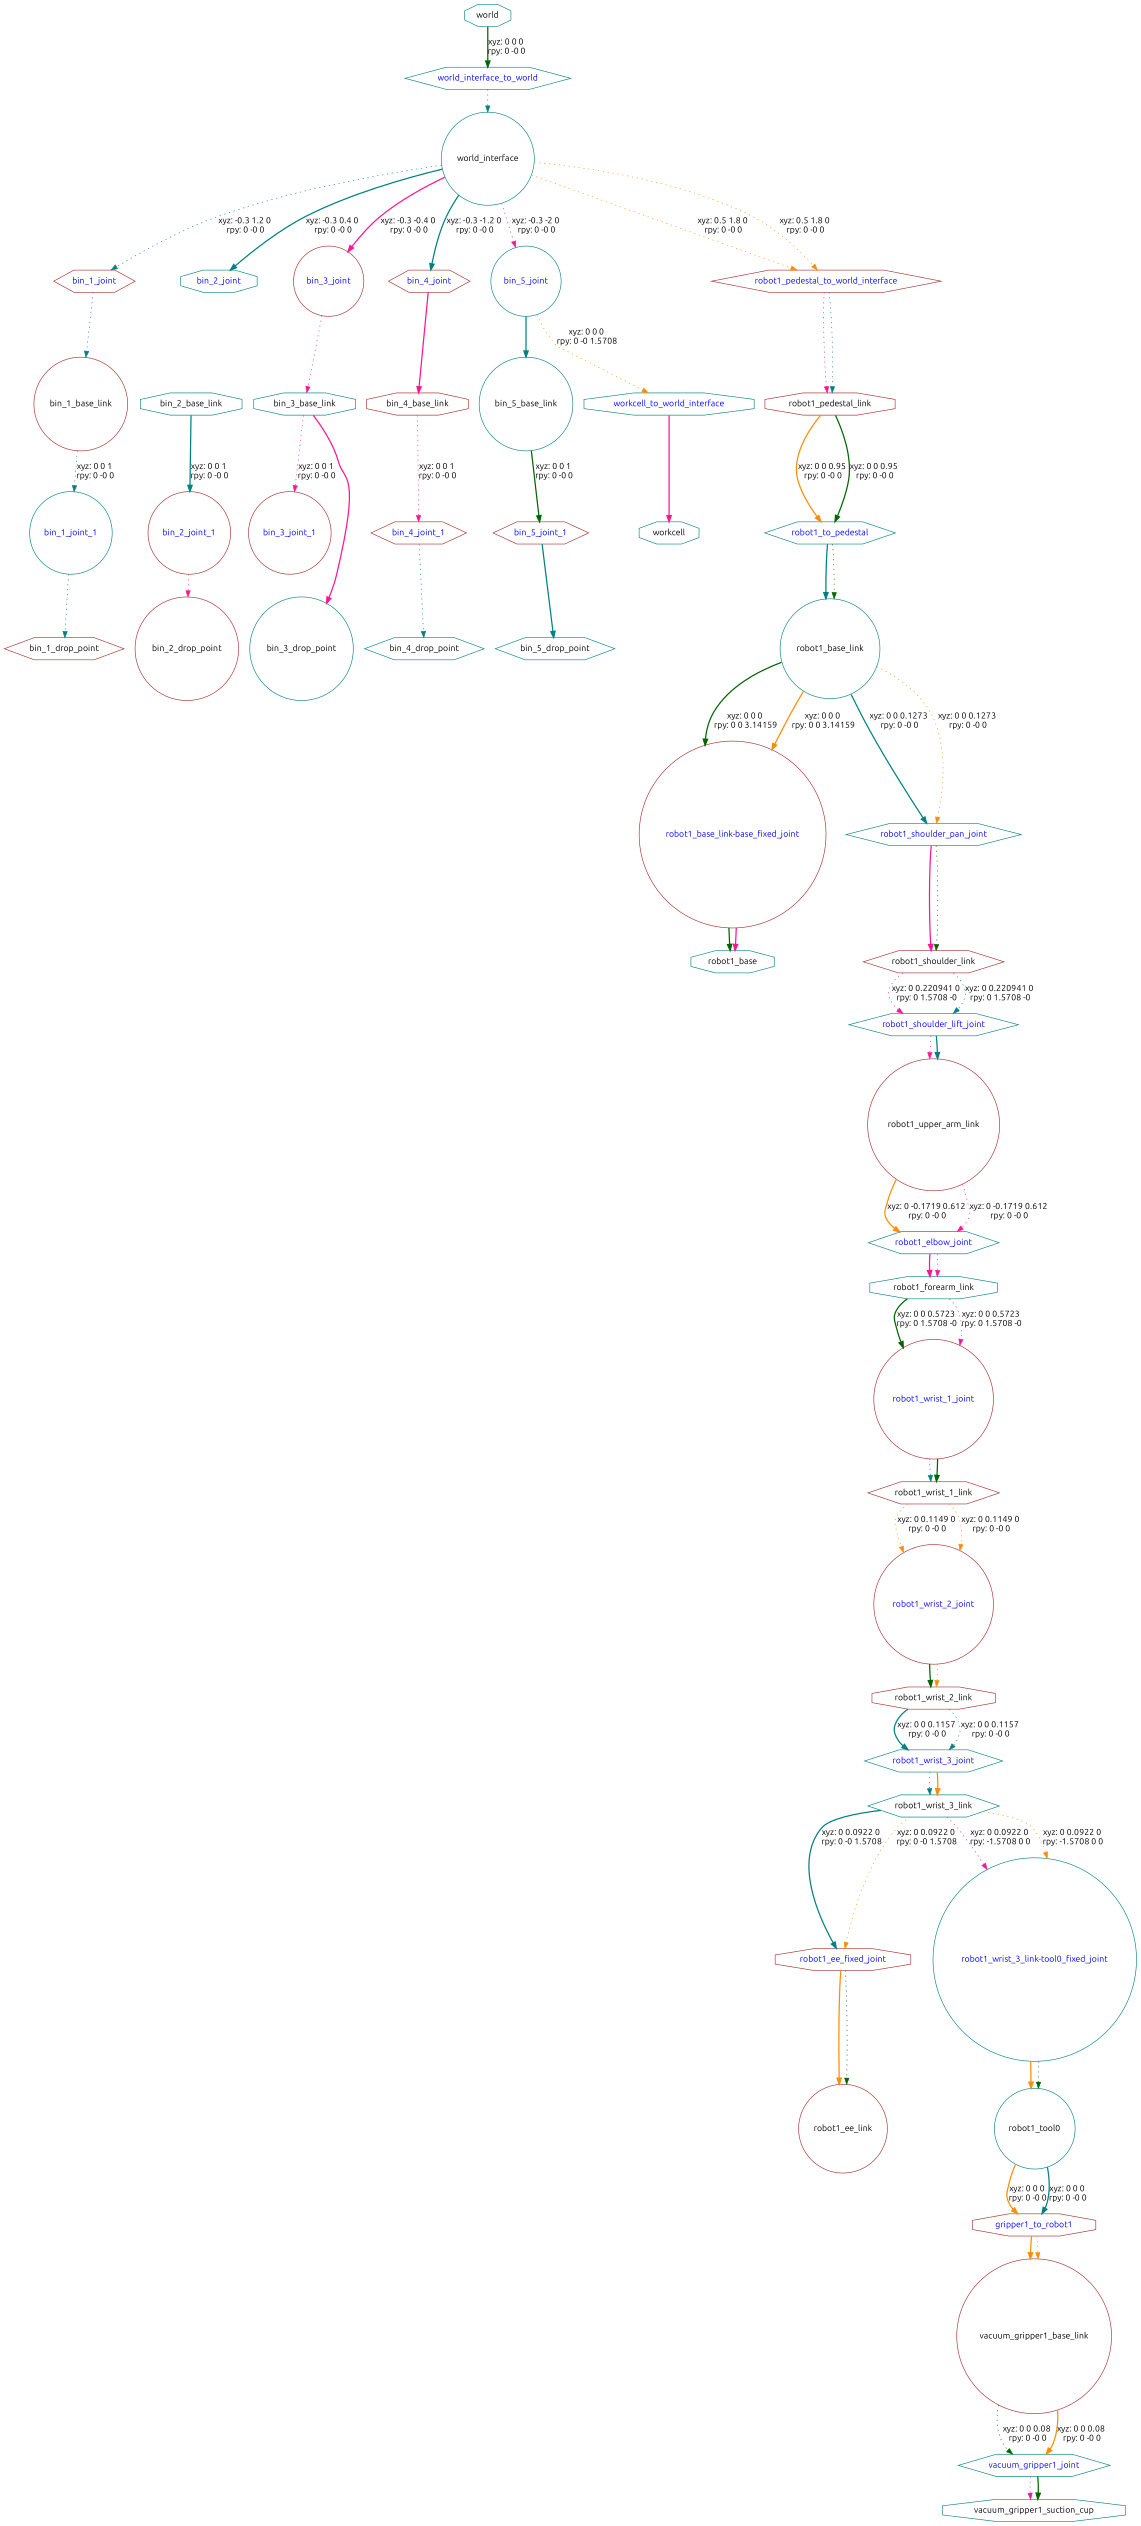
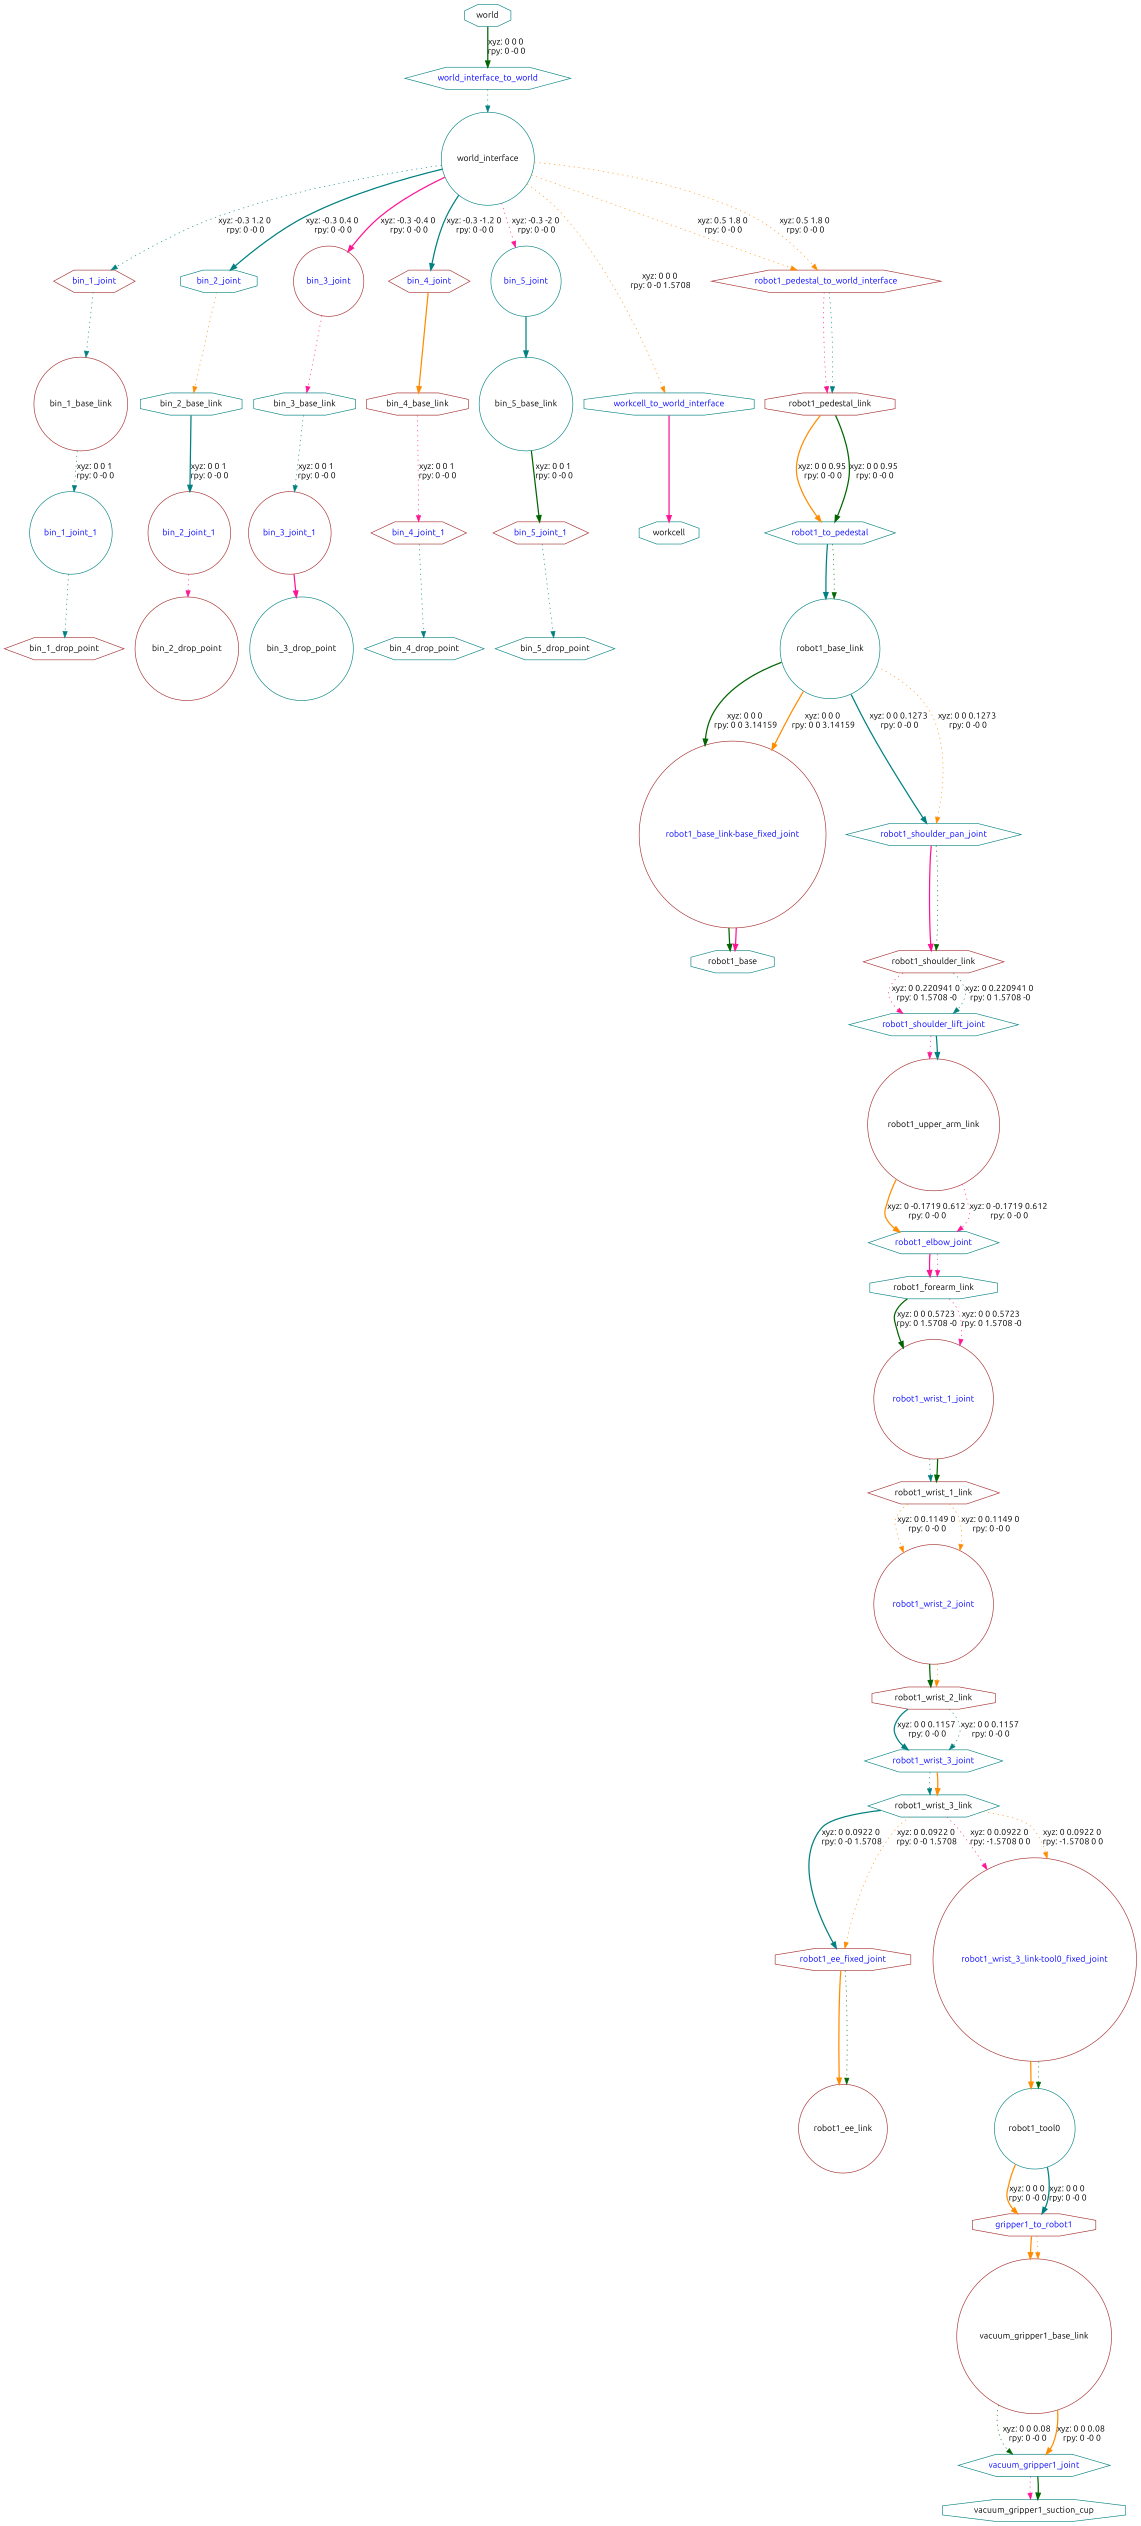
(424, 339) -> (424, 339)
none -> (206, 340)
(583, 360) -> (607, 277)
(299, 450) -> (299, 450)
(349, 503) -> (295, 583)
(548, 588) -> (548, 588)
(1035, 1960) -> (1035, 1960)
